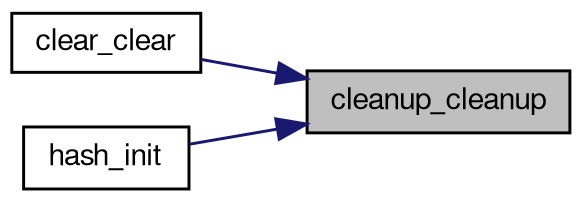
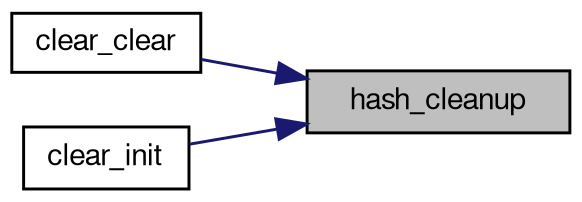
(438, 102) -> (438, 102)
(106, 158) -> (106, 158)
